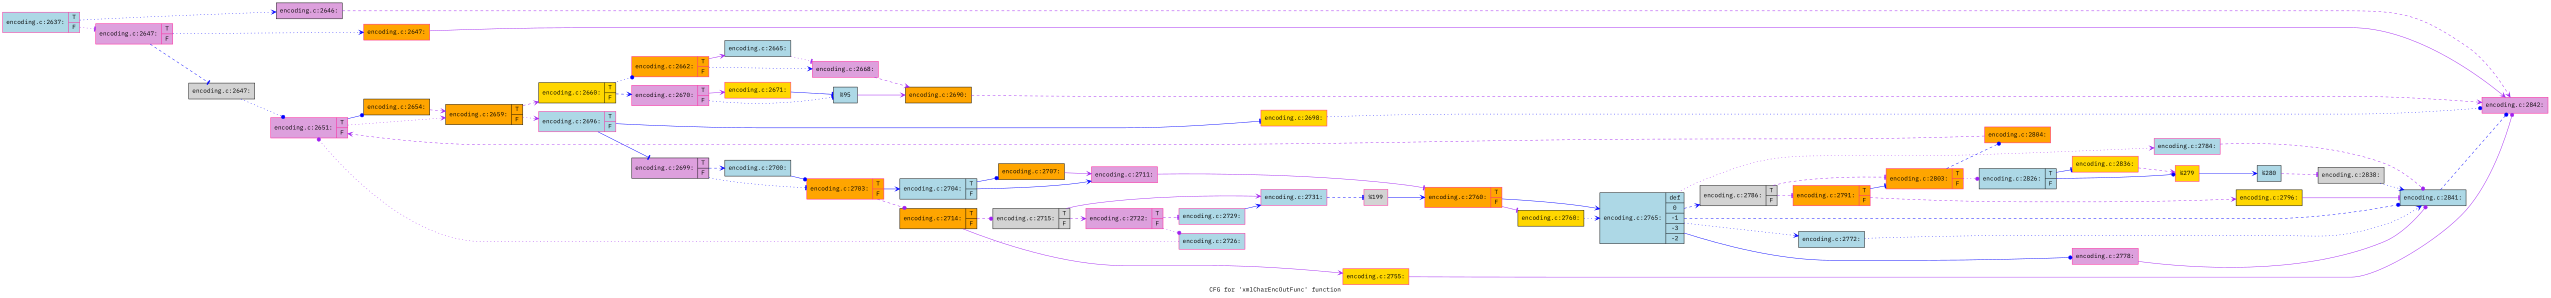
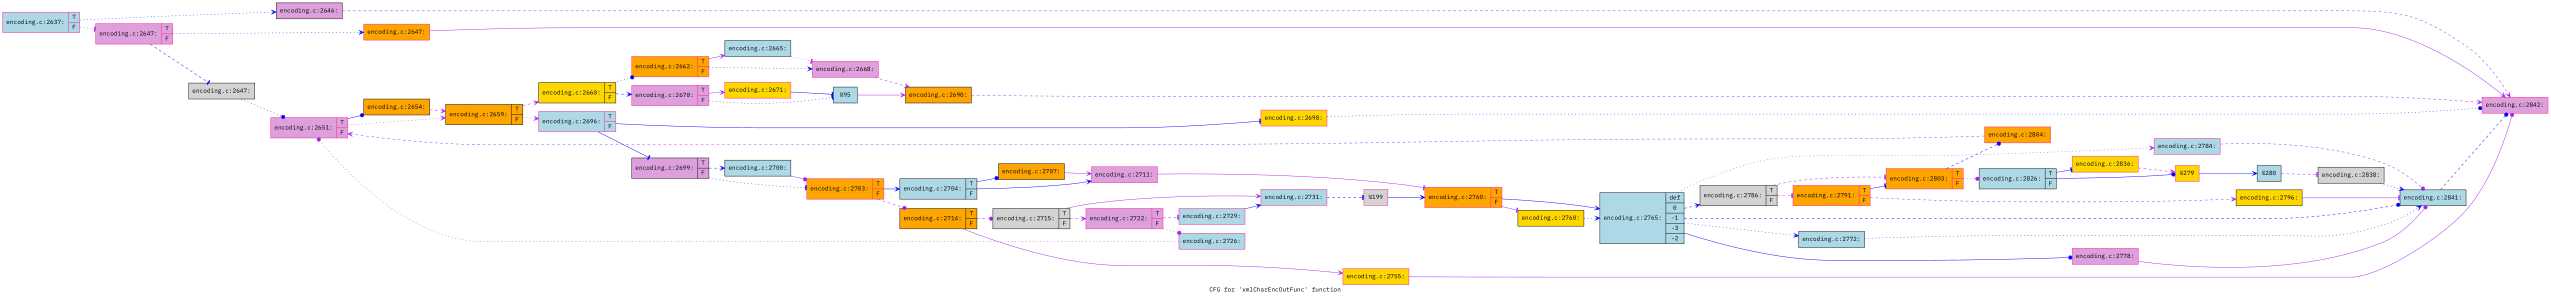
(797, 177) -> (797, 177)
